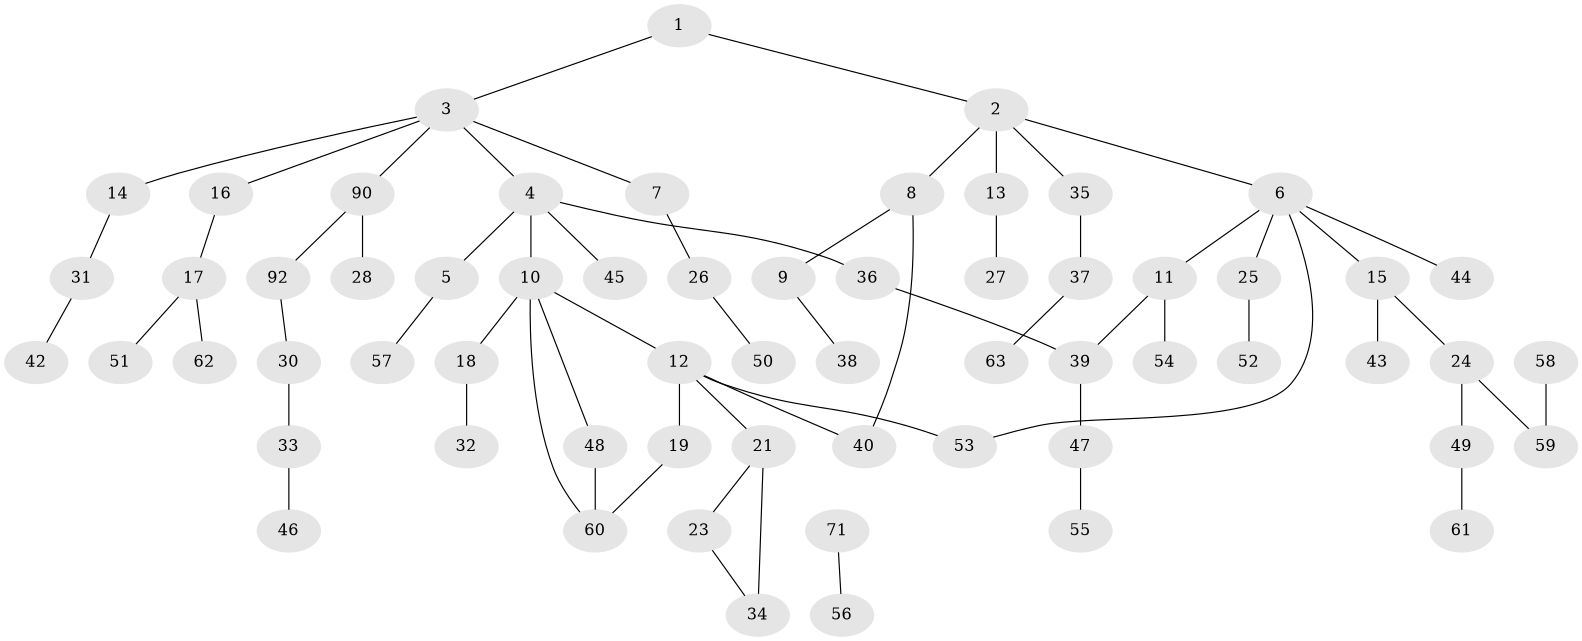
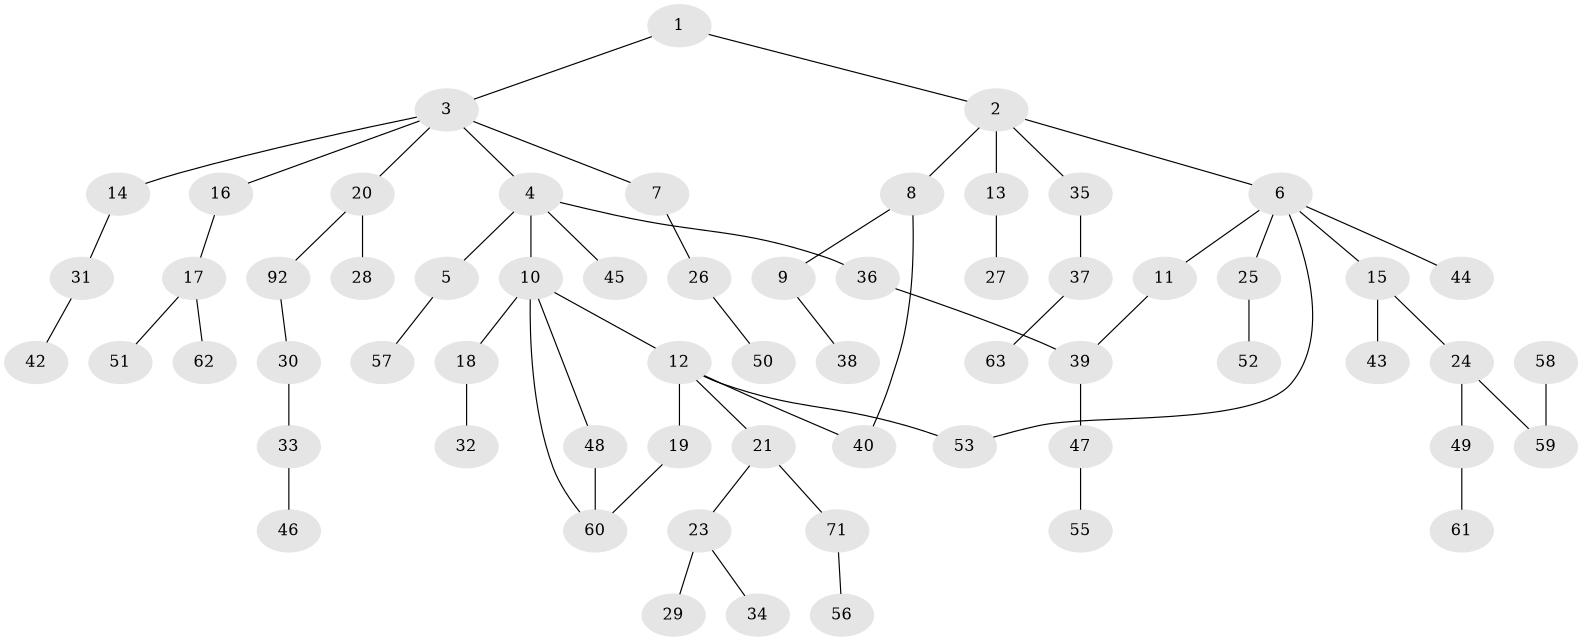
(363, 194) -> (363, 194)
(1165, 363) -> none
(761, 531) -> (800, 489)
none -> (674, 615)
